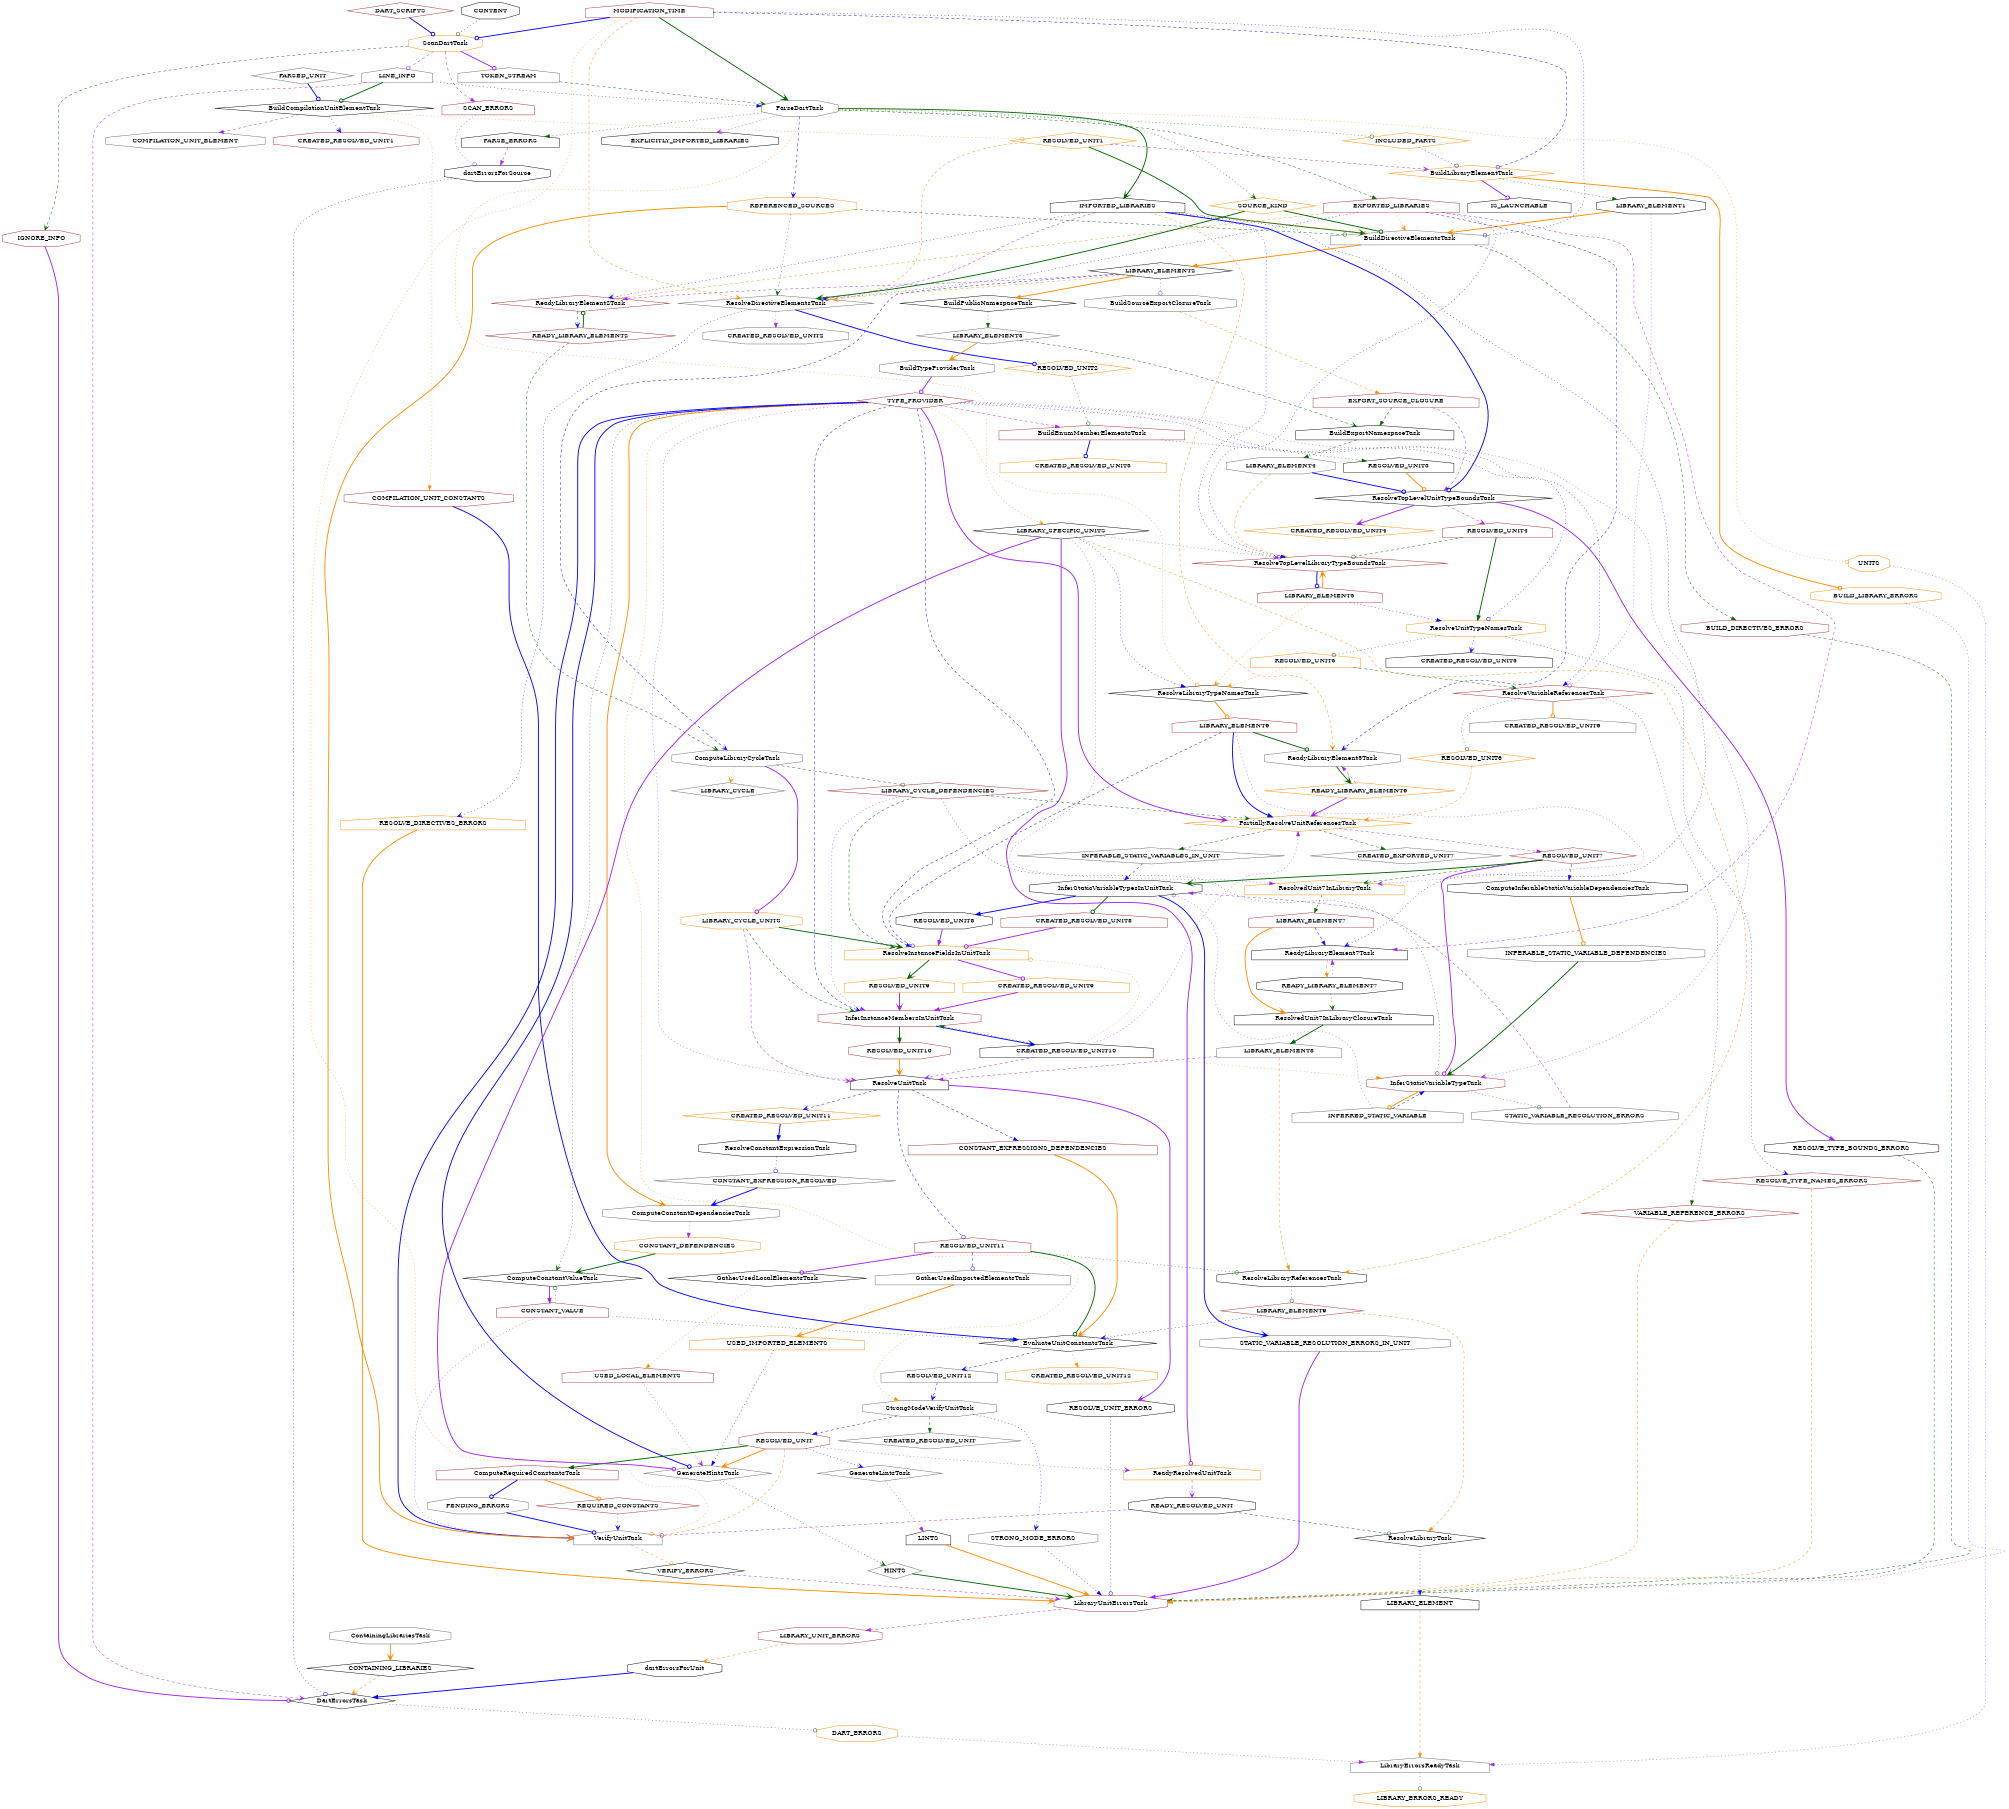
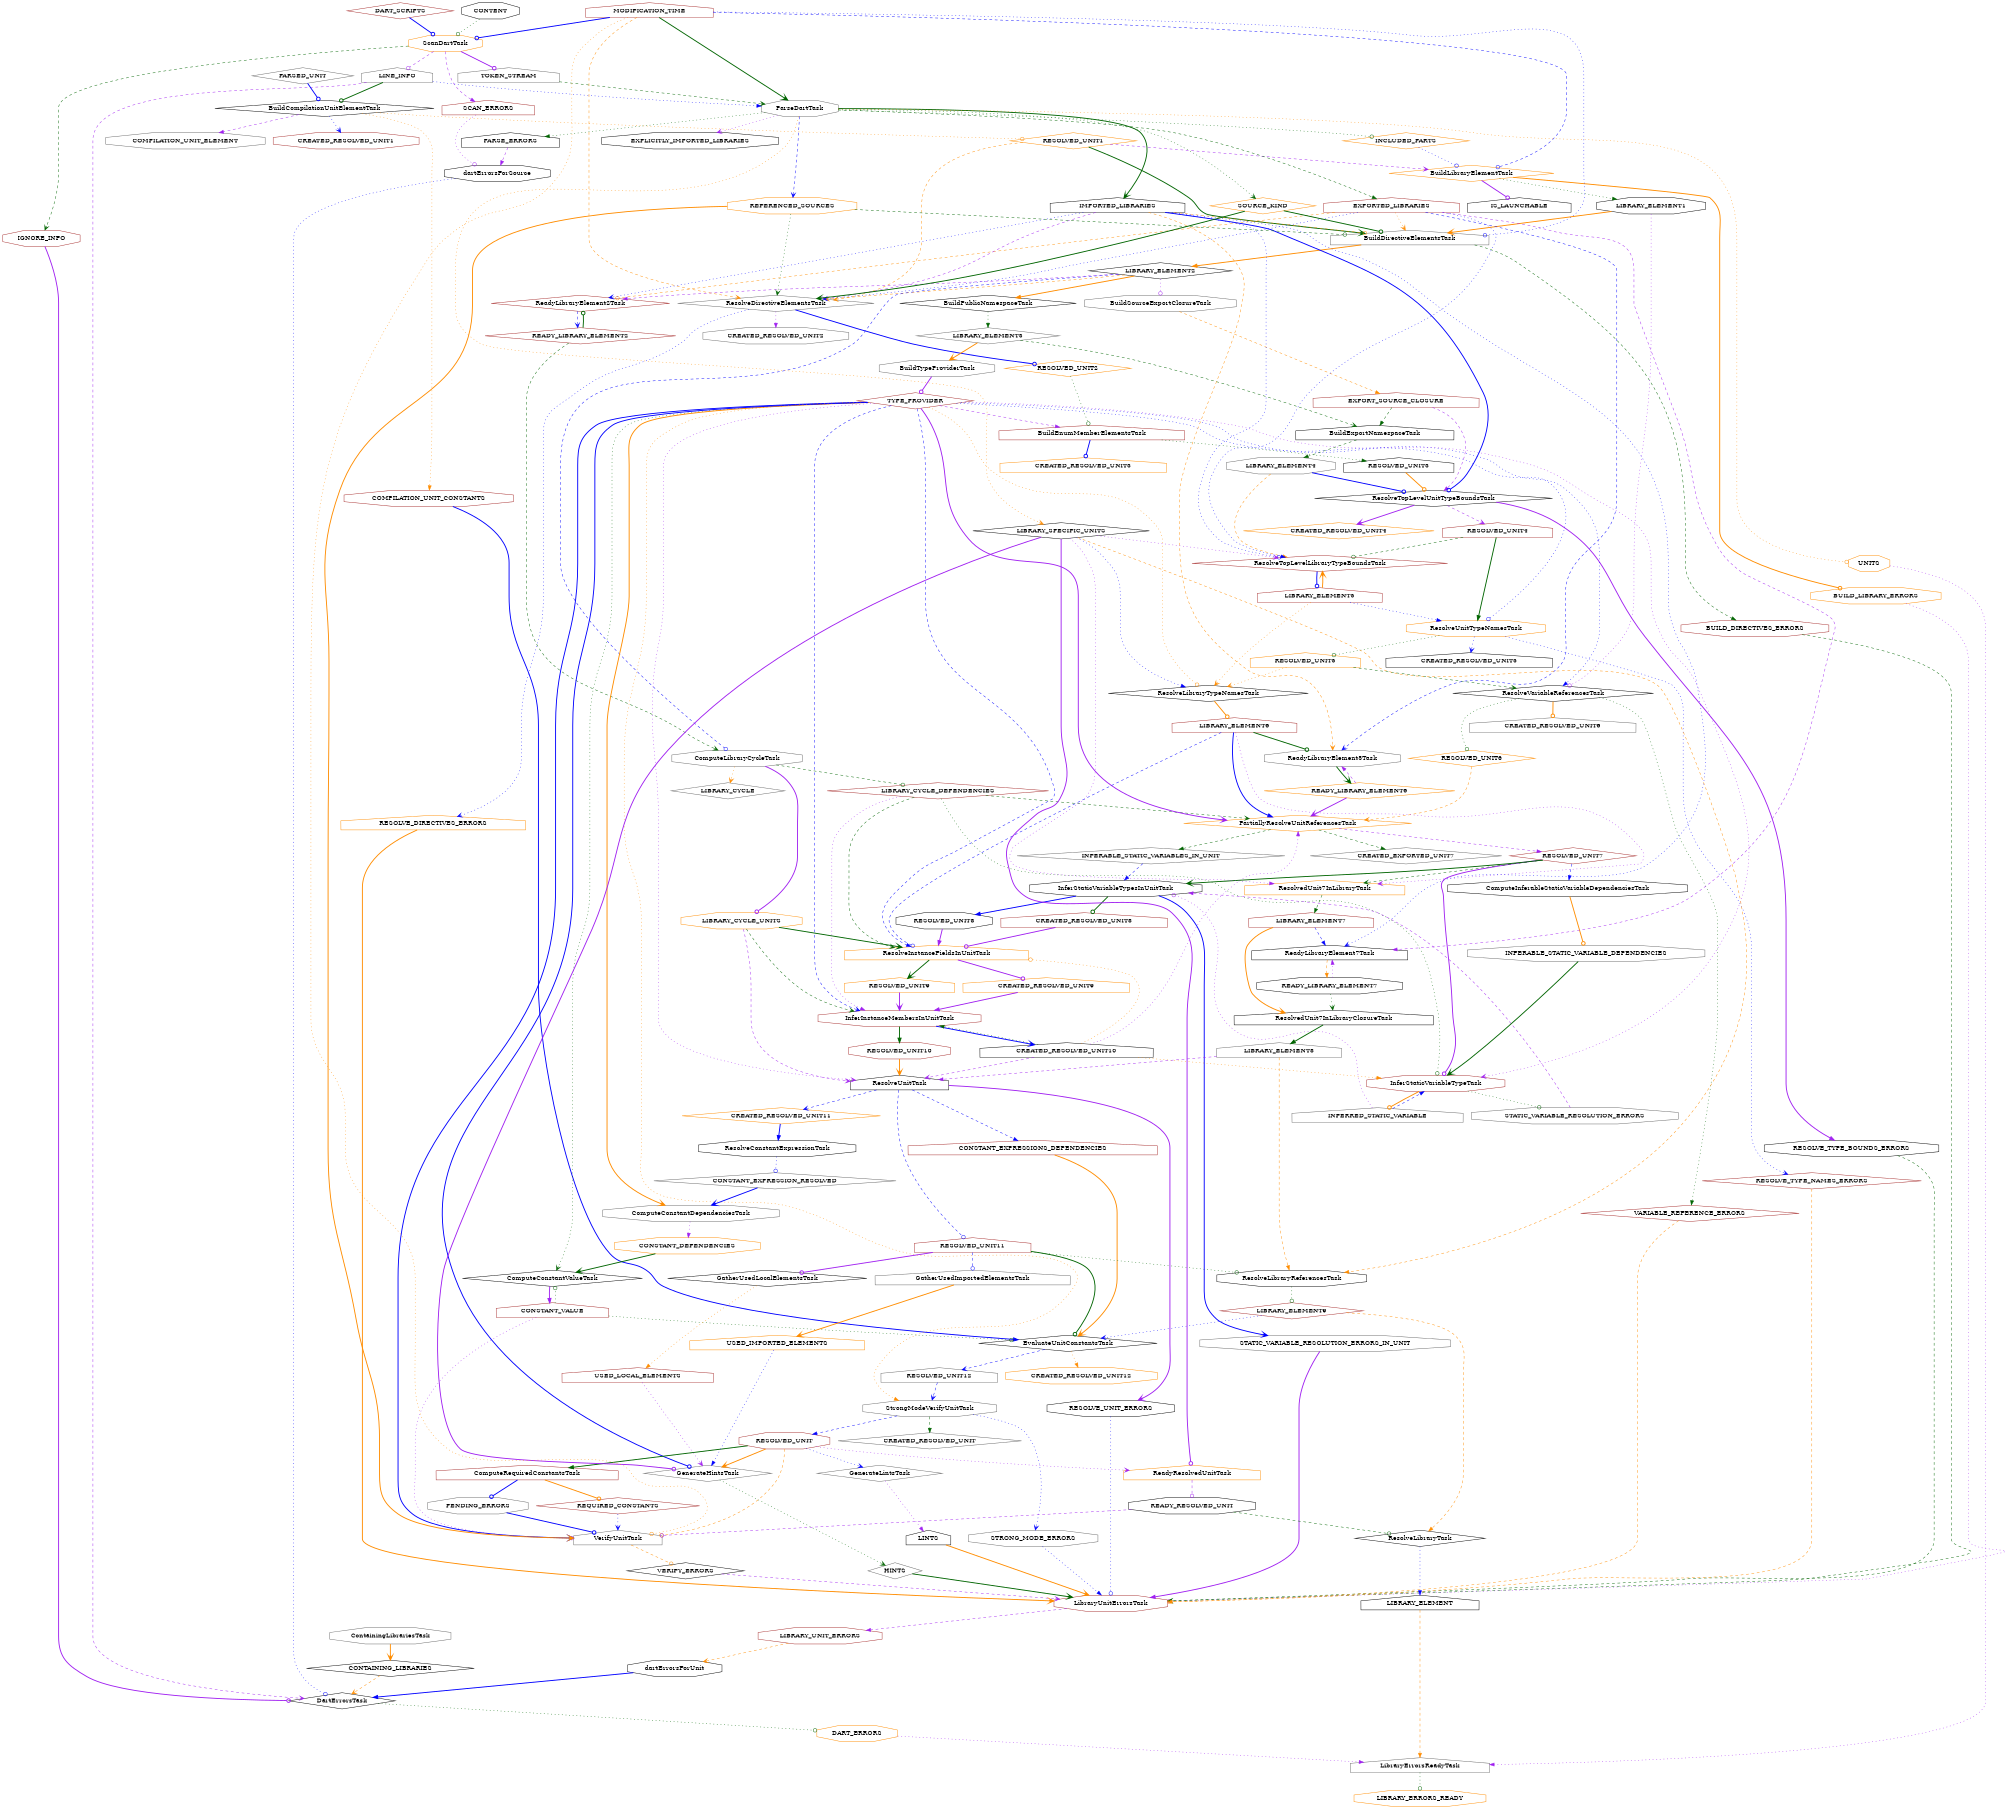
(656, 381) -> (655, 381)
(1553, 693) -> (1553, 693)
(1192, 1487) -> (1192, 1487)
